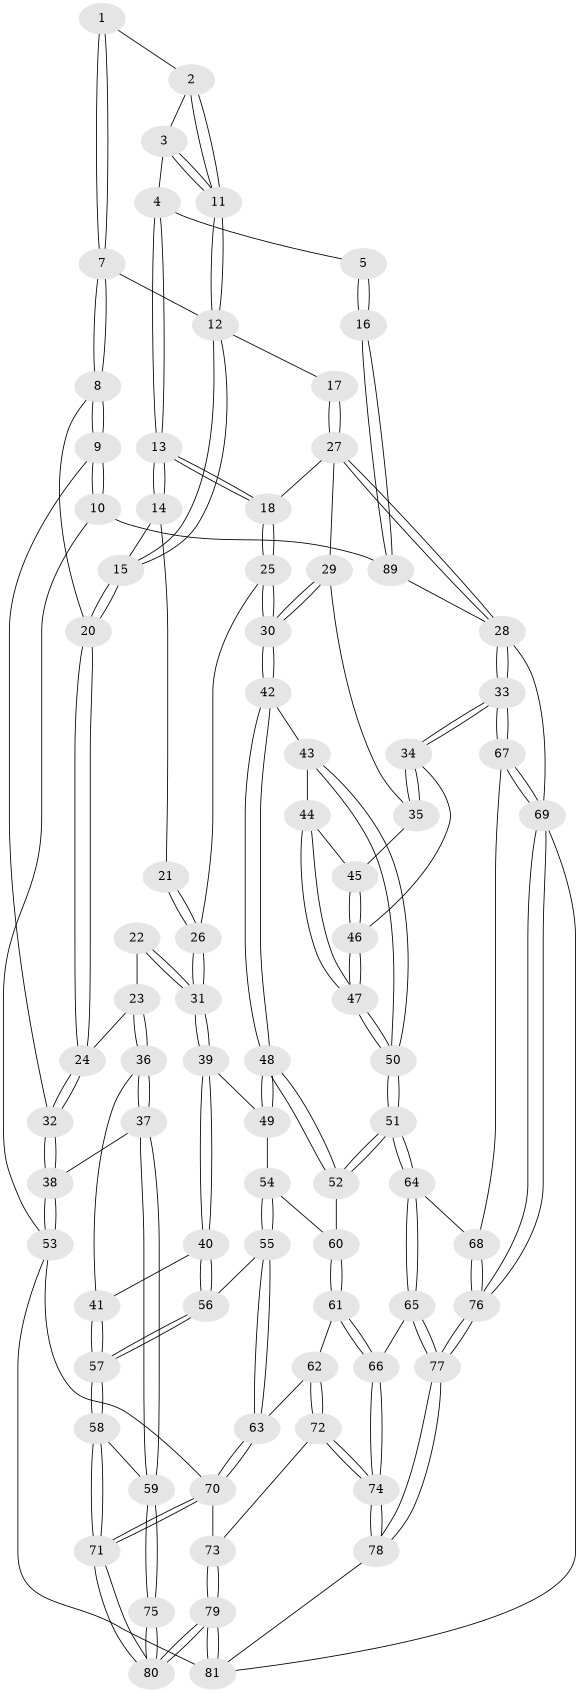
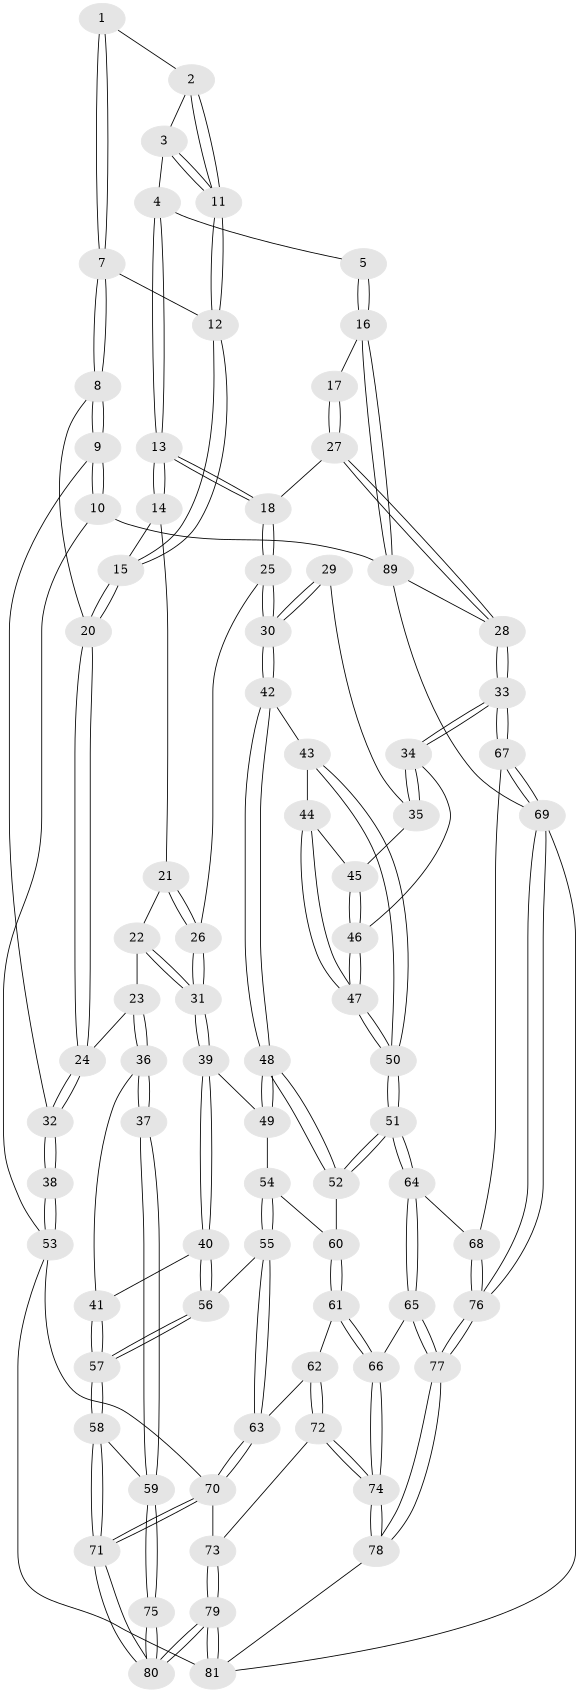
(275, 356) -> (349, 356)
(332, 509) -> none
(542, 720) -> (435, 712)
none -> (152, 907)
(95, 1154) -> none
